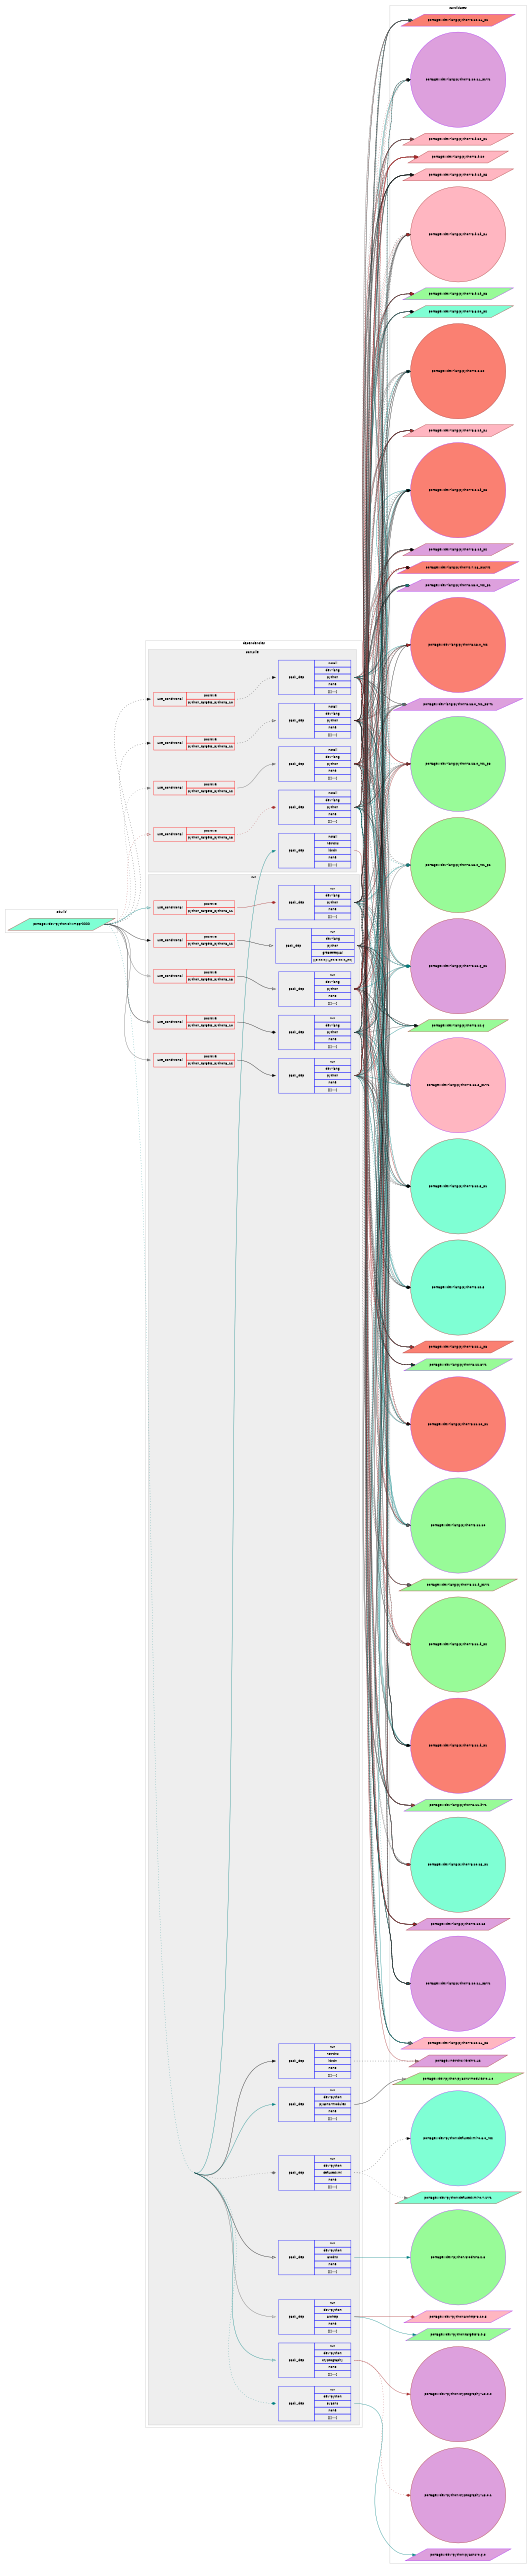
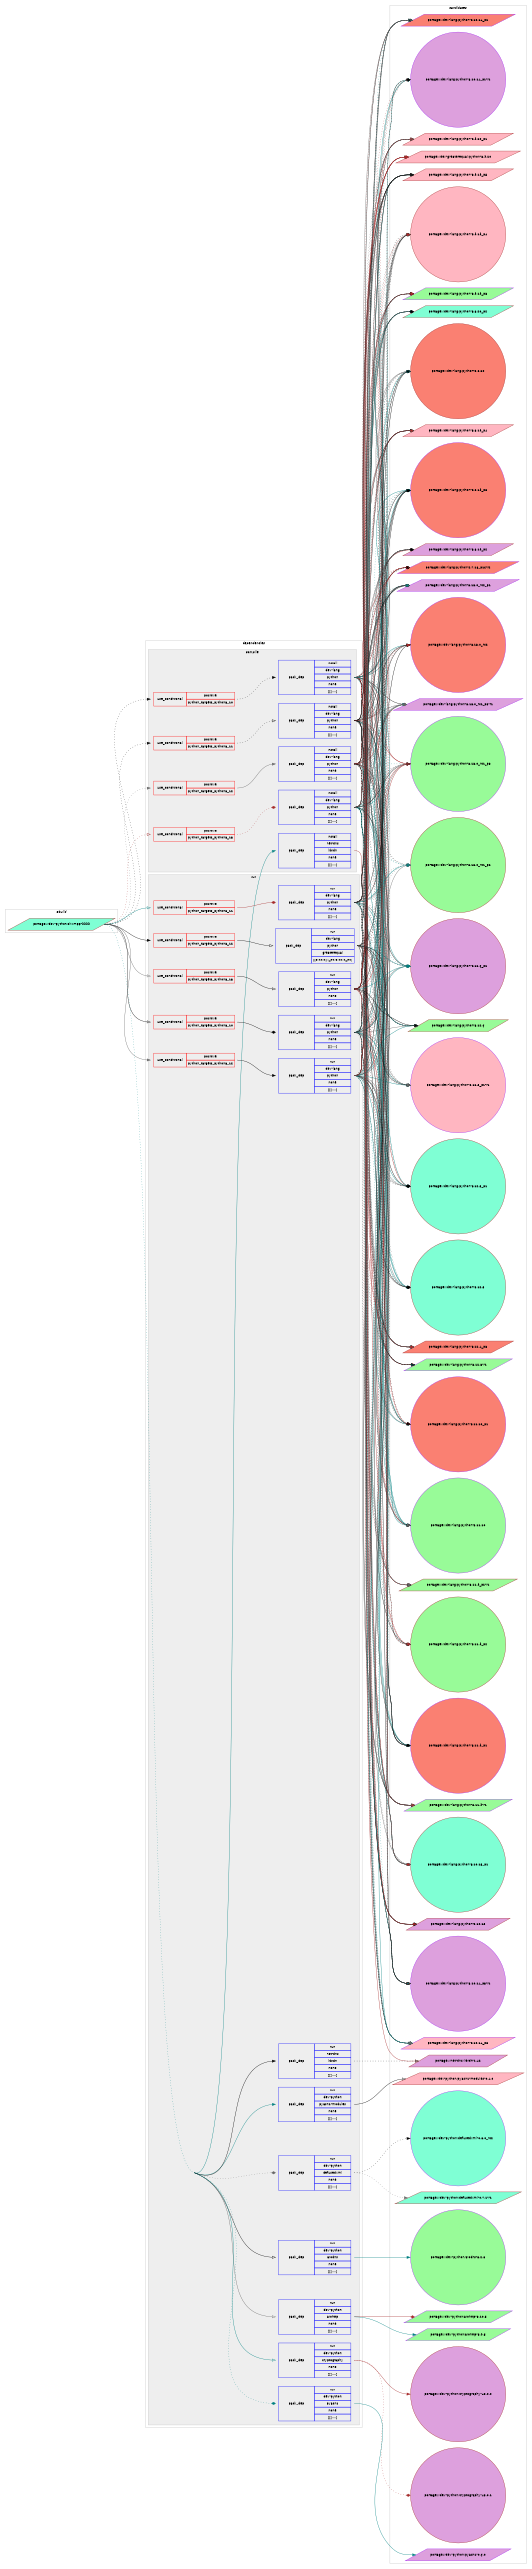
(458, 157) -> (458, 157)
(458, 2079) -> (458, 2079)
(458, 2317) -> (458, 2317)
(458, 2335) -> (458, 2335)
